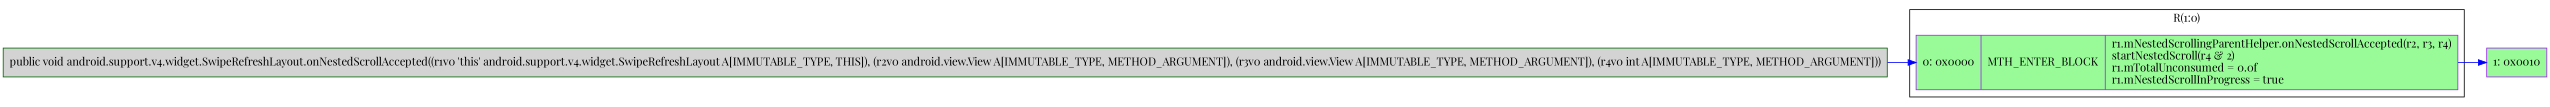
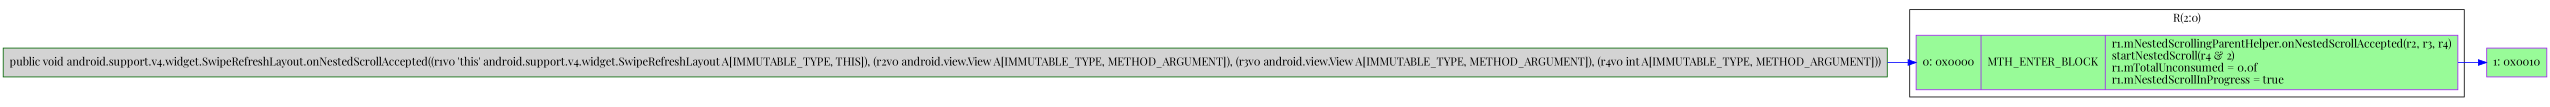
(2187, 19) -> (2187, 19)
